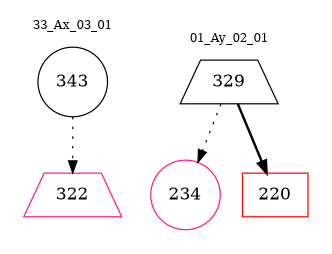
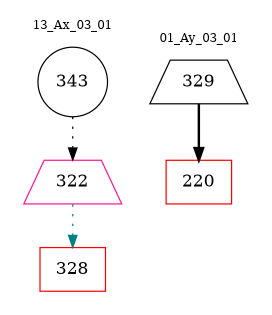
(73, 26) -> (73, 26)
(229, 39) -> (199, 39)
(186, 195) -> none
none -> (73, 269)
